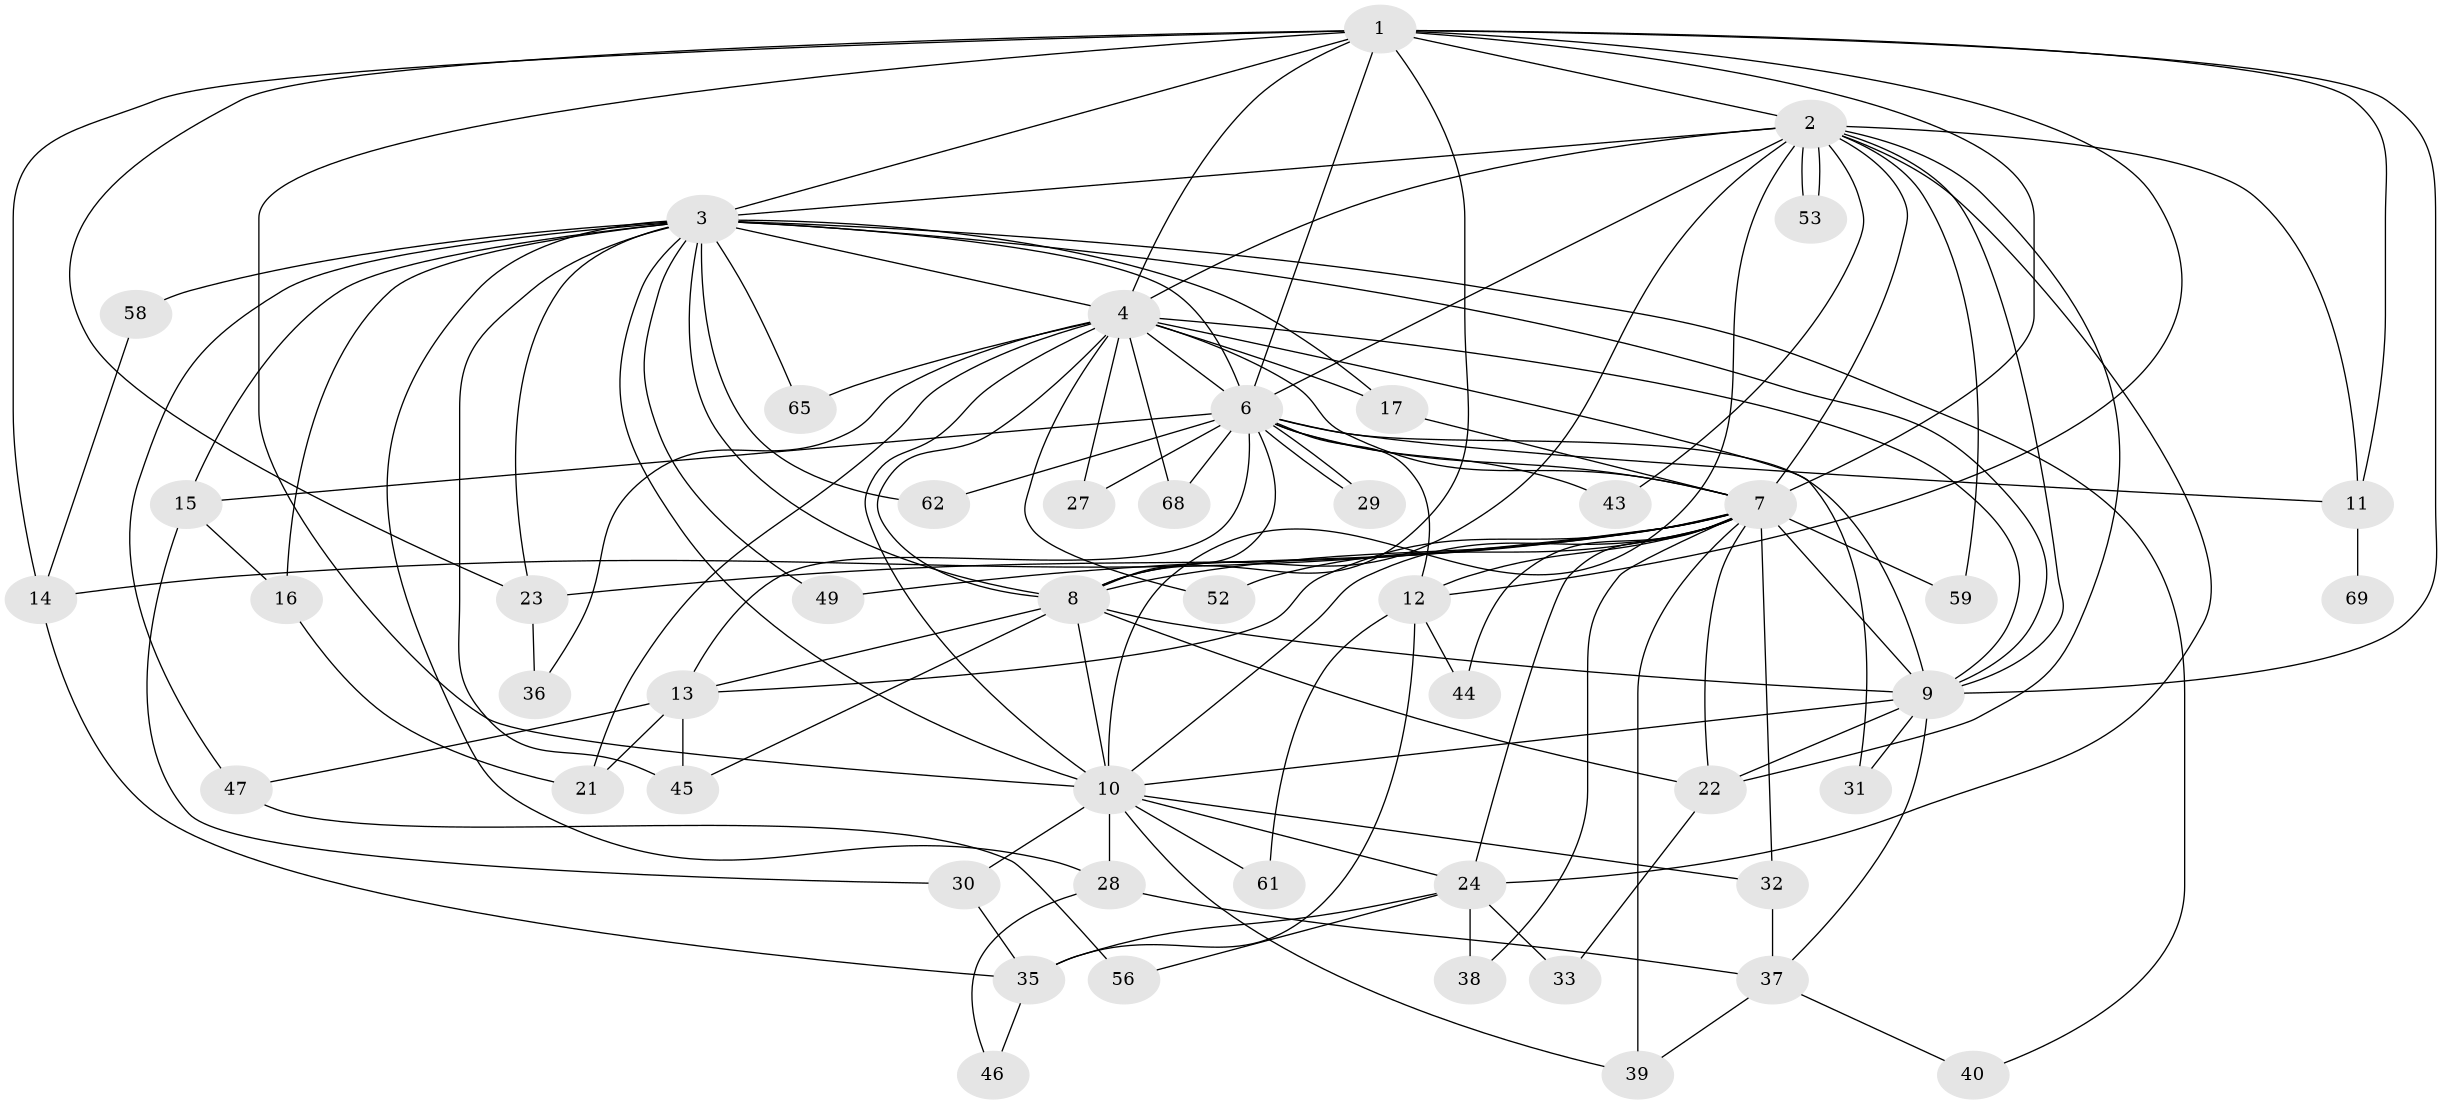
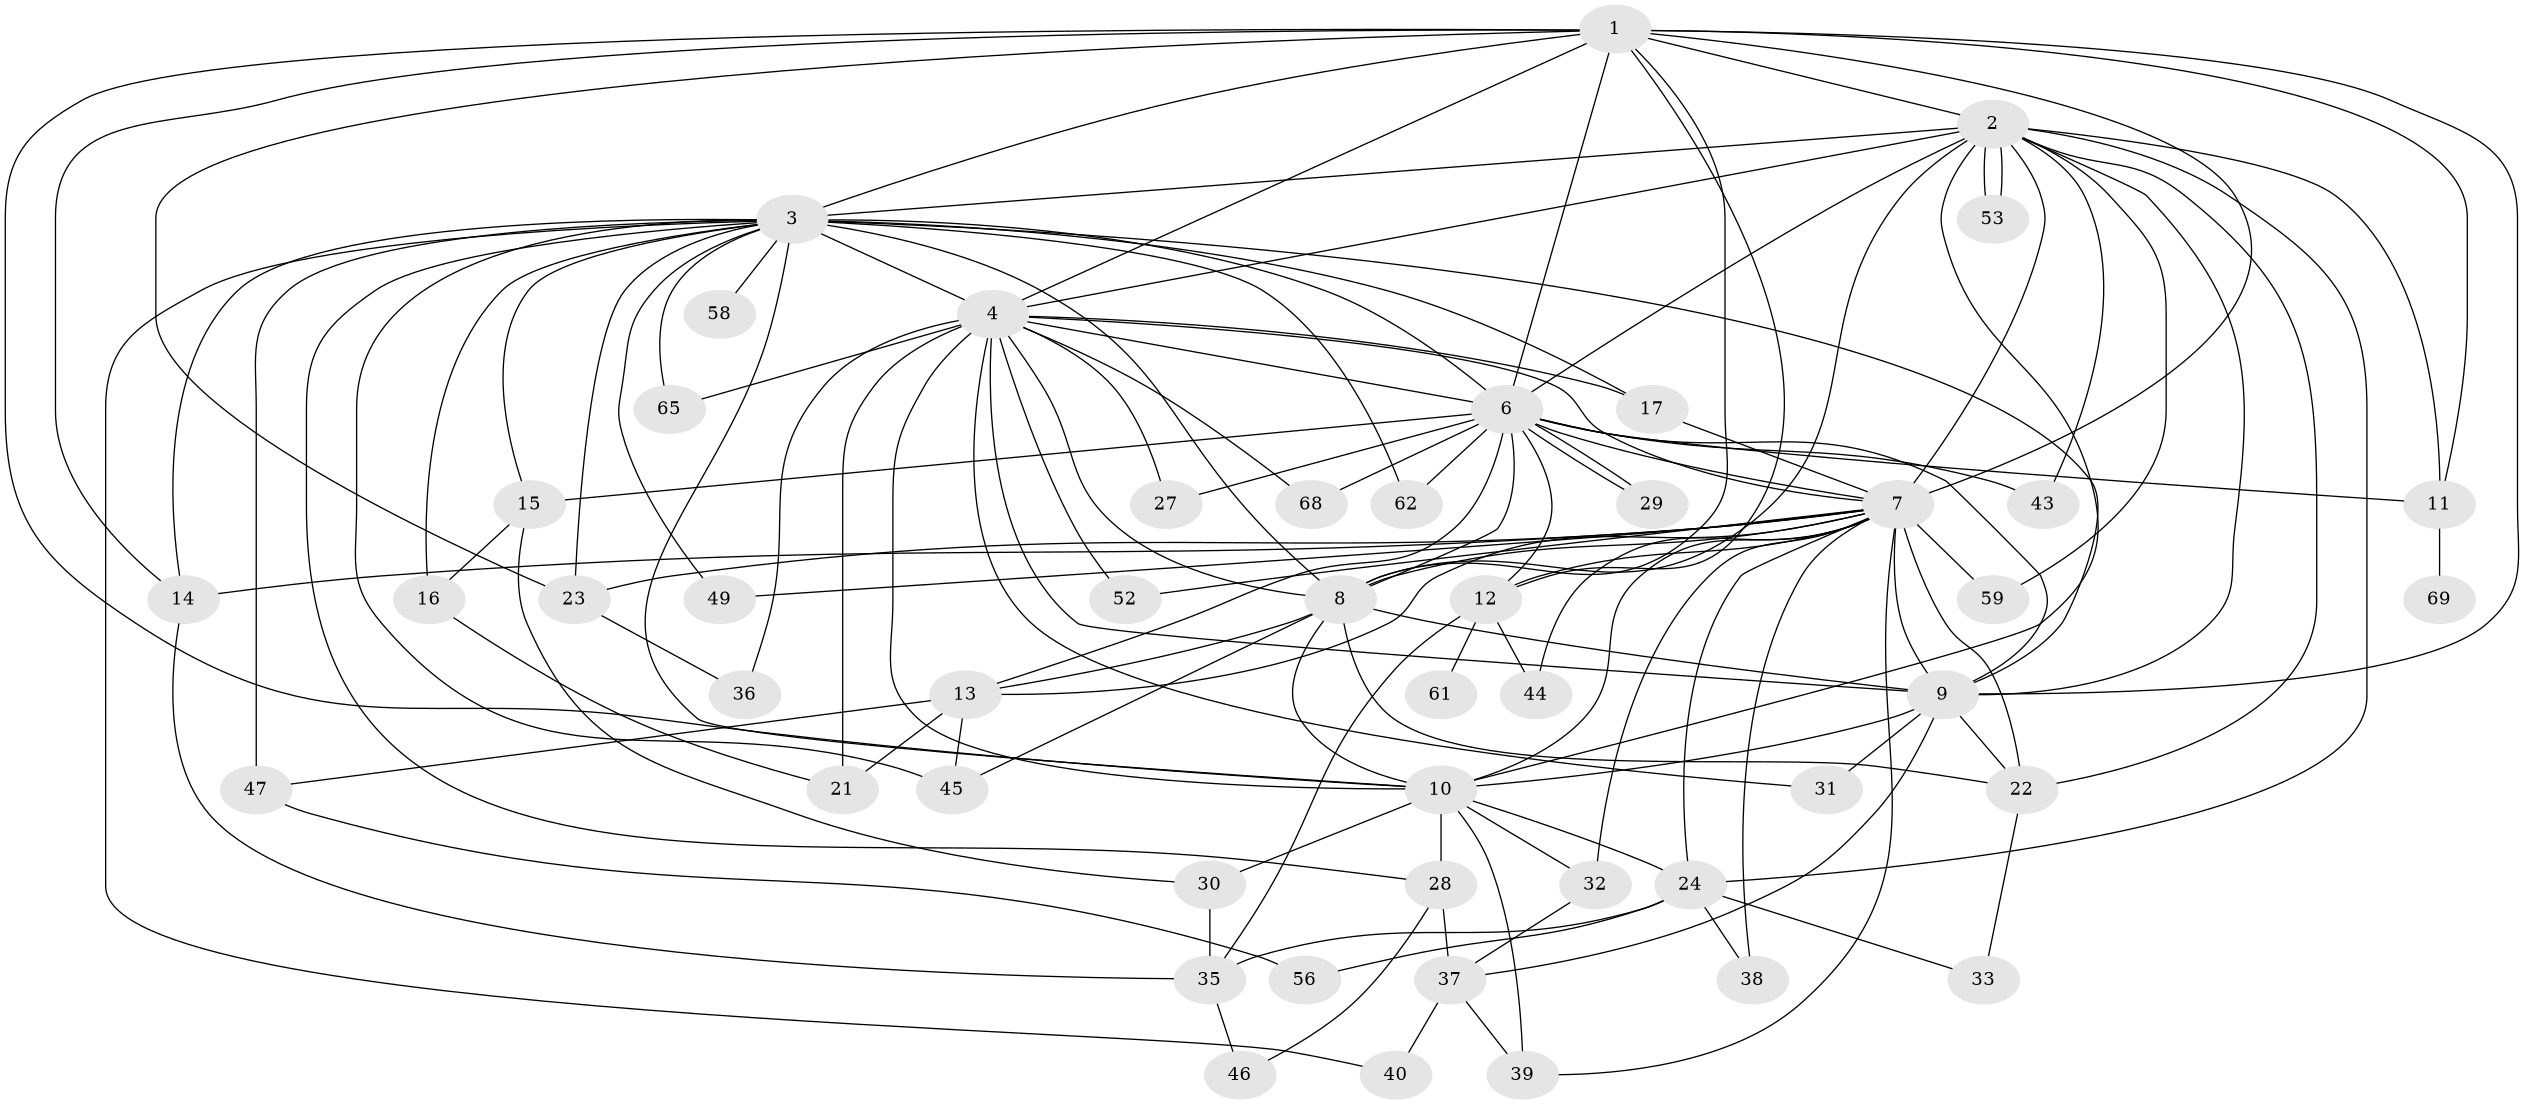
(88, 457) -> (247, 285)
(1189, 837) -> none
